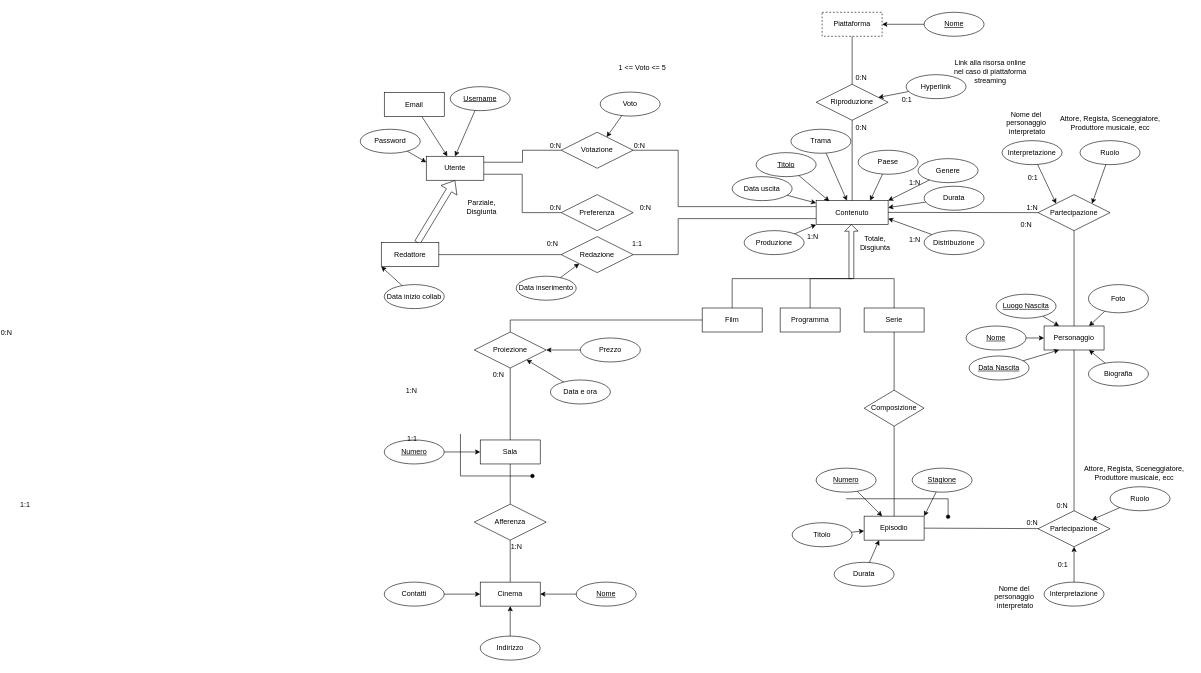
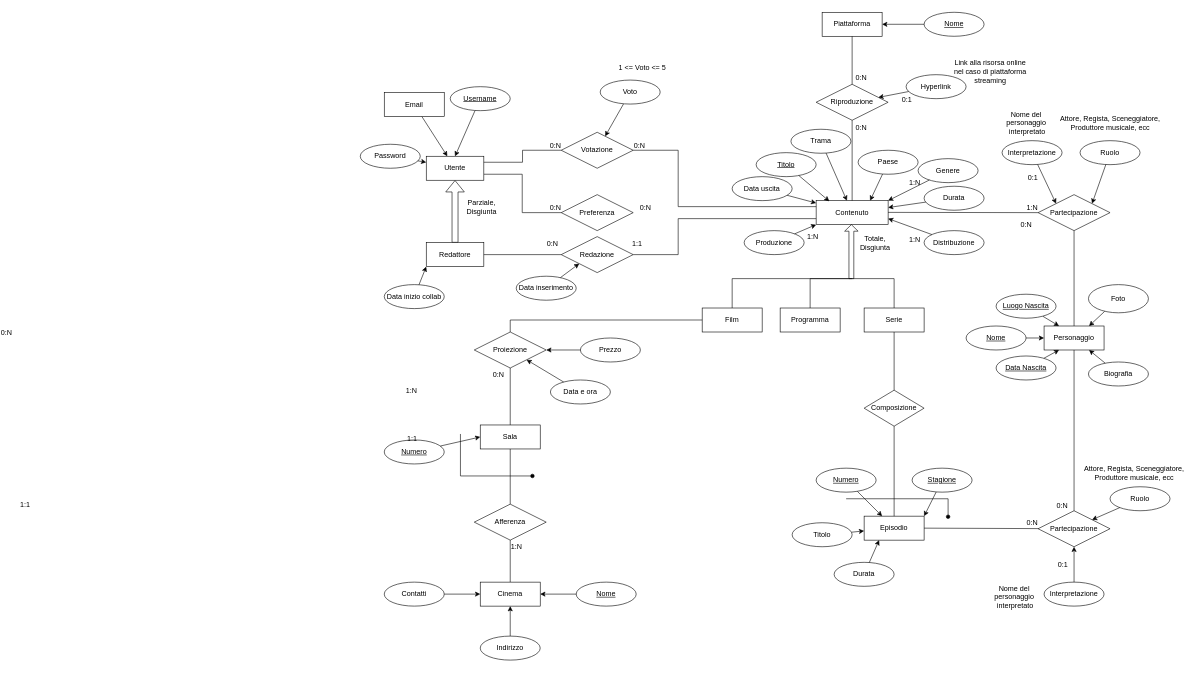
(852, 24) -> (852, 24)
(630, 104) -> (630, 92)
(390, 141) -> (390, 156)
(410, 255) -> (455, 255)
(999, 368) -> (1026, 368)
(510, 452) -> (510, 437)
